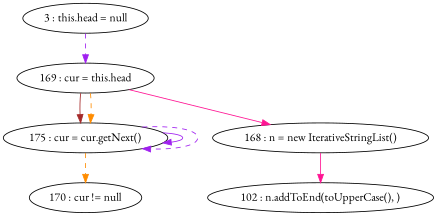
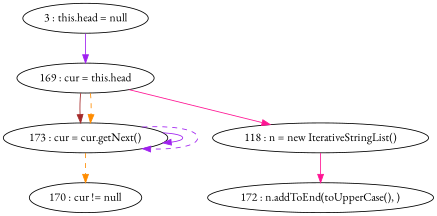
(86, 44) -> (86, 44)
(86, 138) -> (86, 138)
(321, 138) -> (321, 138)
(321, 198) -> (321, 198)
